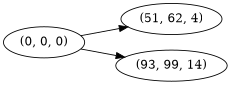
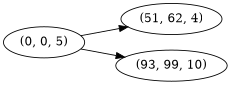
(44, 42) -> (44, 42)
(171, 66) -> (171, 66)
